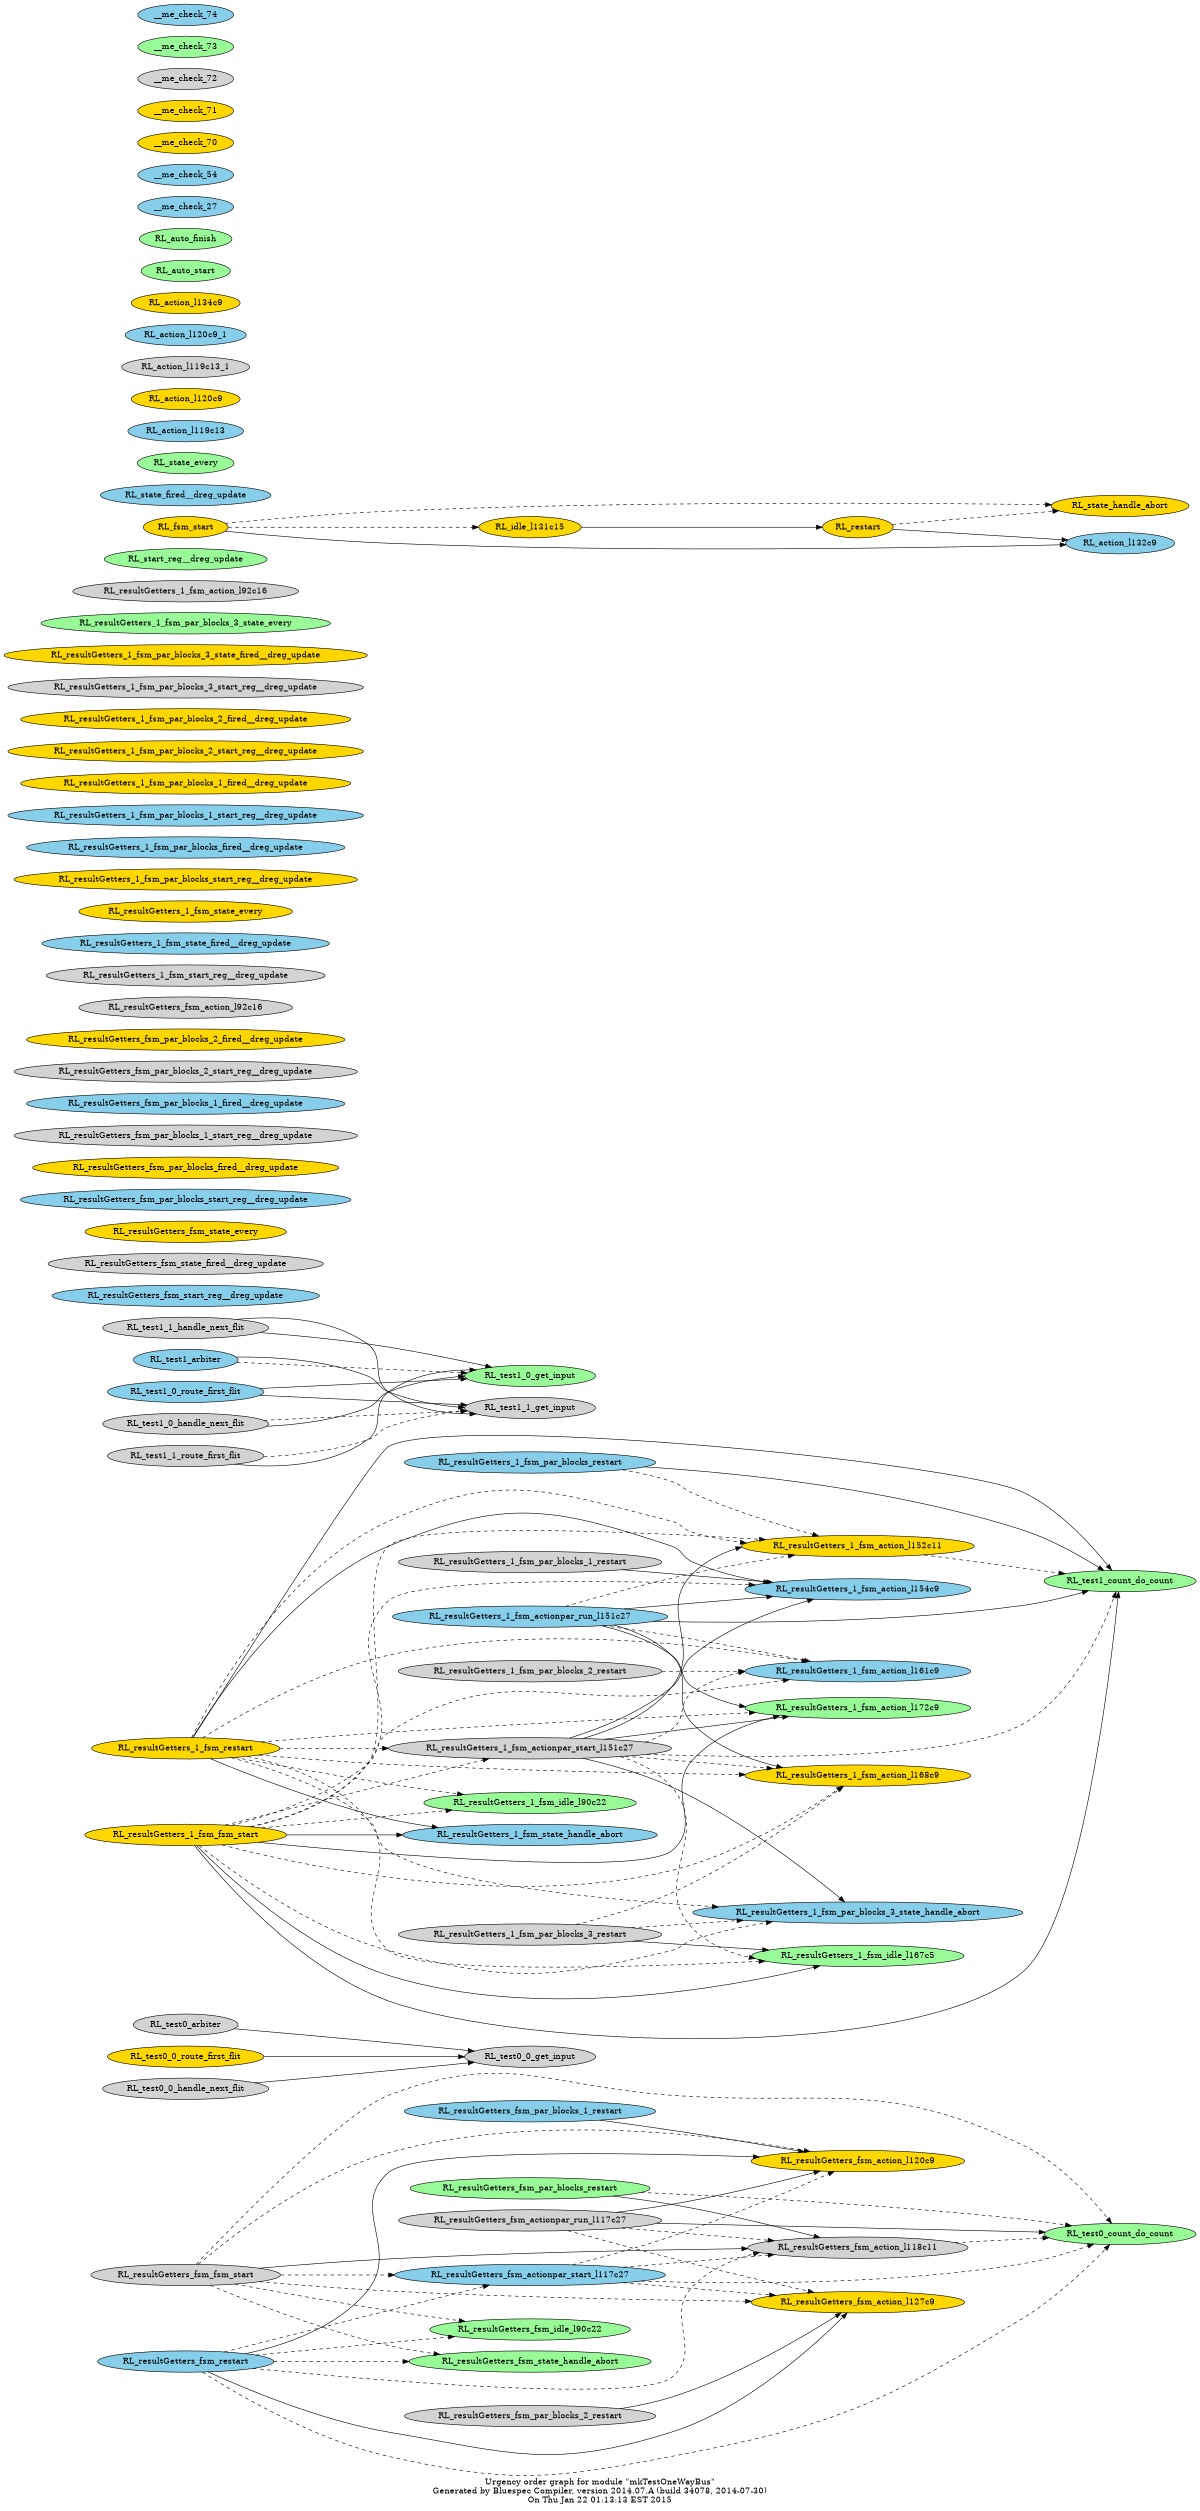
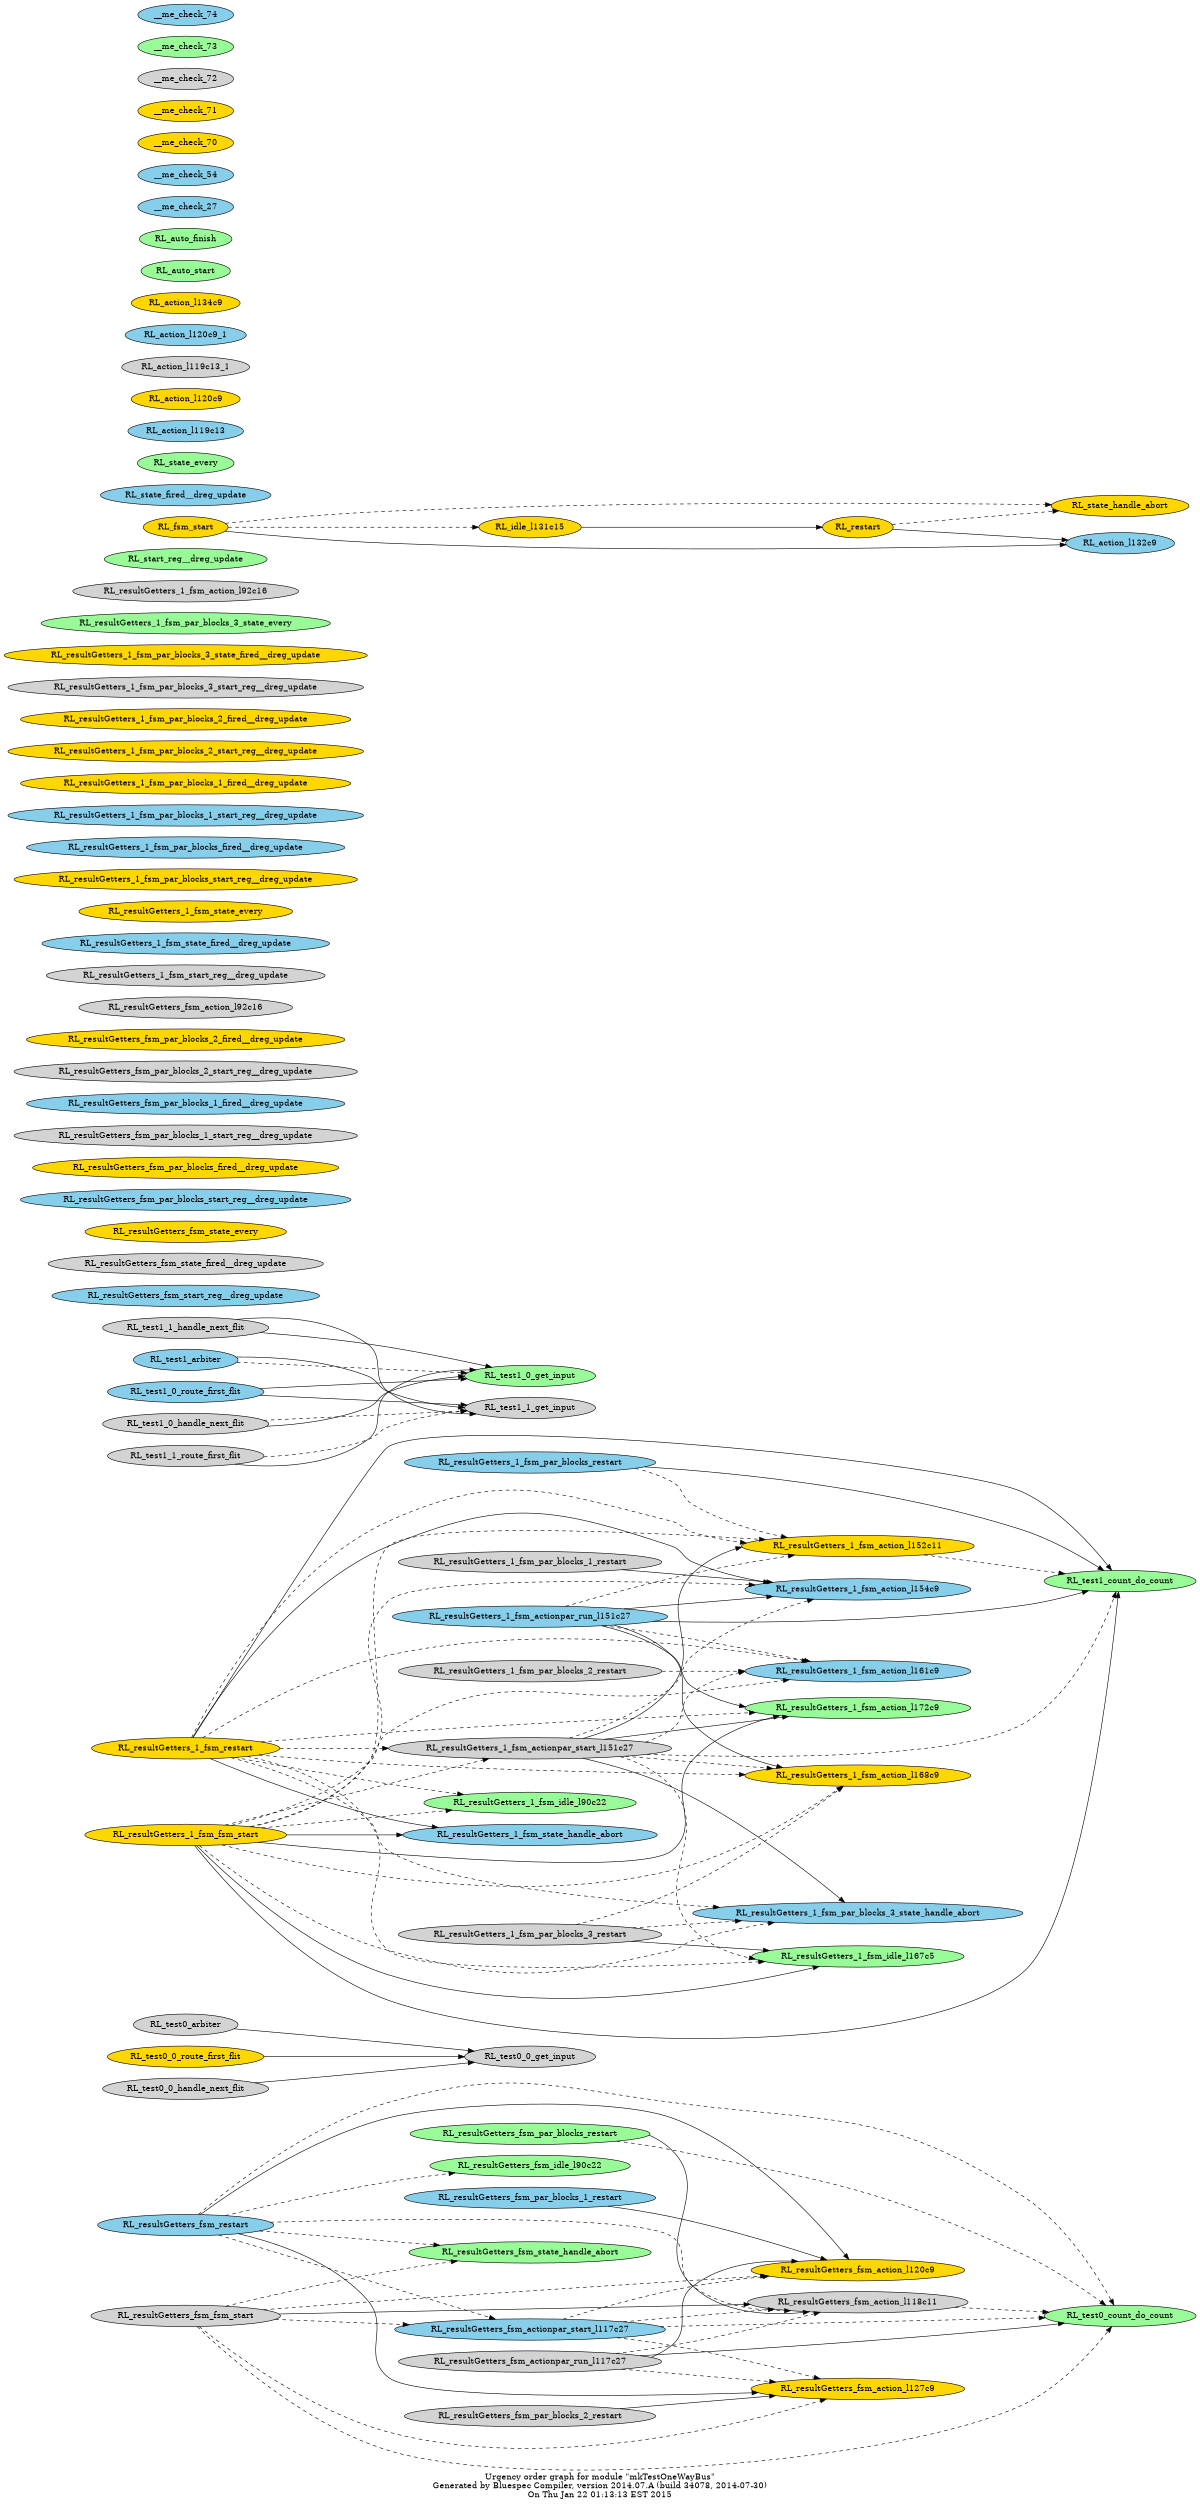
(689, 1659) -> (689, 1659)
(347, 2304) -> none
